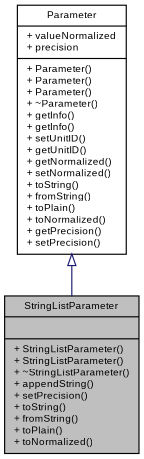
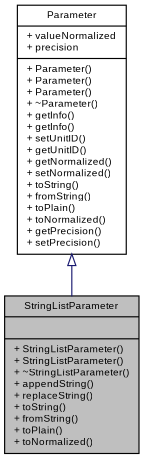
(51, 396) -> (54, 396)
